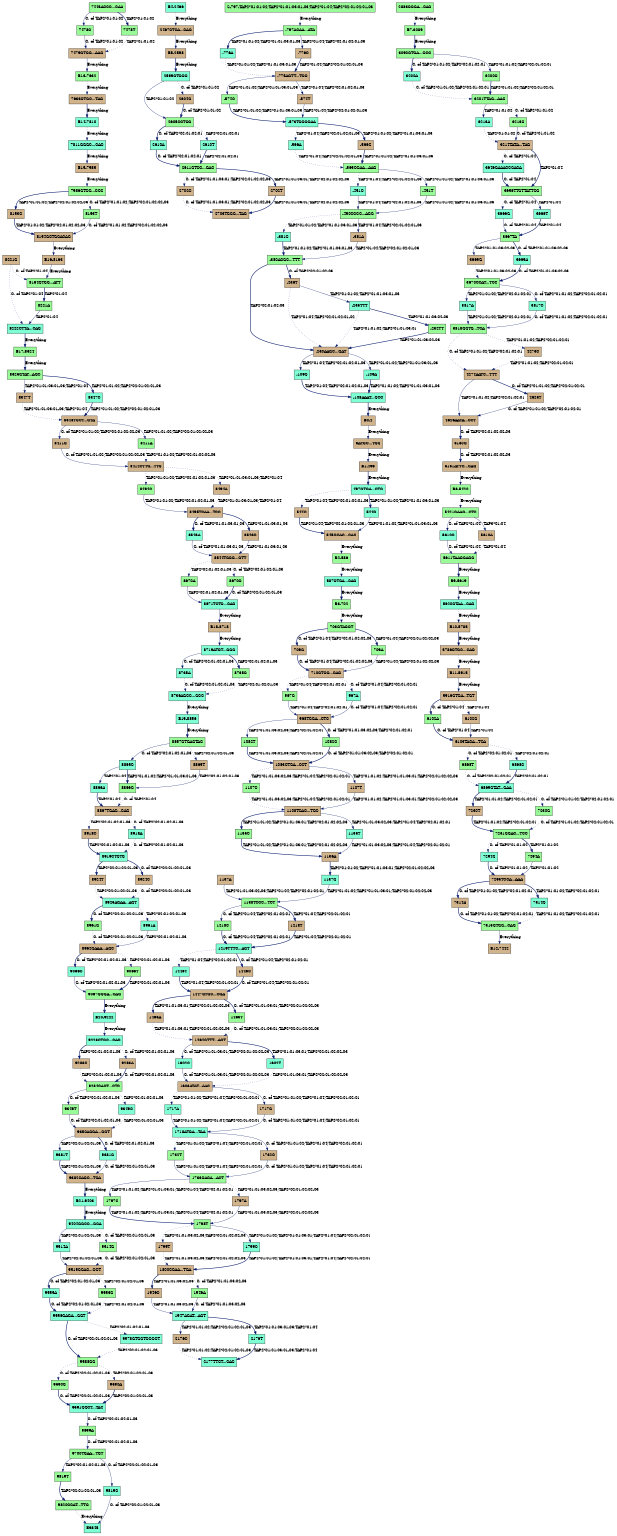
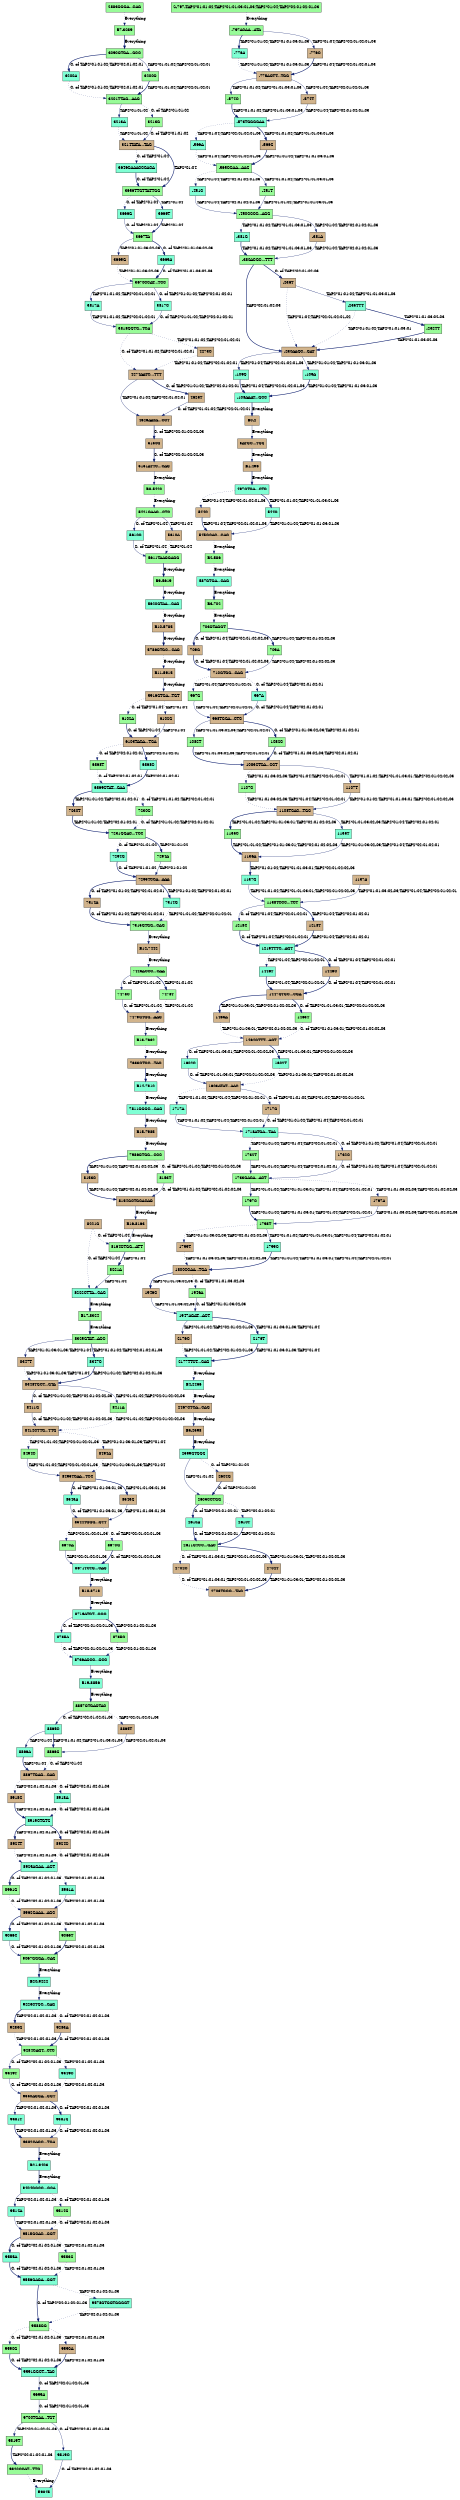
(495, 524) -> (181, 524)
(433, 704) -> (135, 703)
(504, 748) -> (144, 752)
none -> (149, 959)
none -> (194, 1372)
